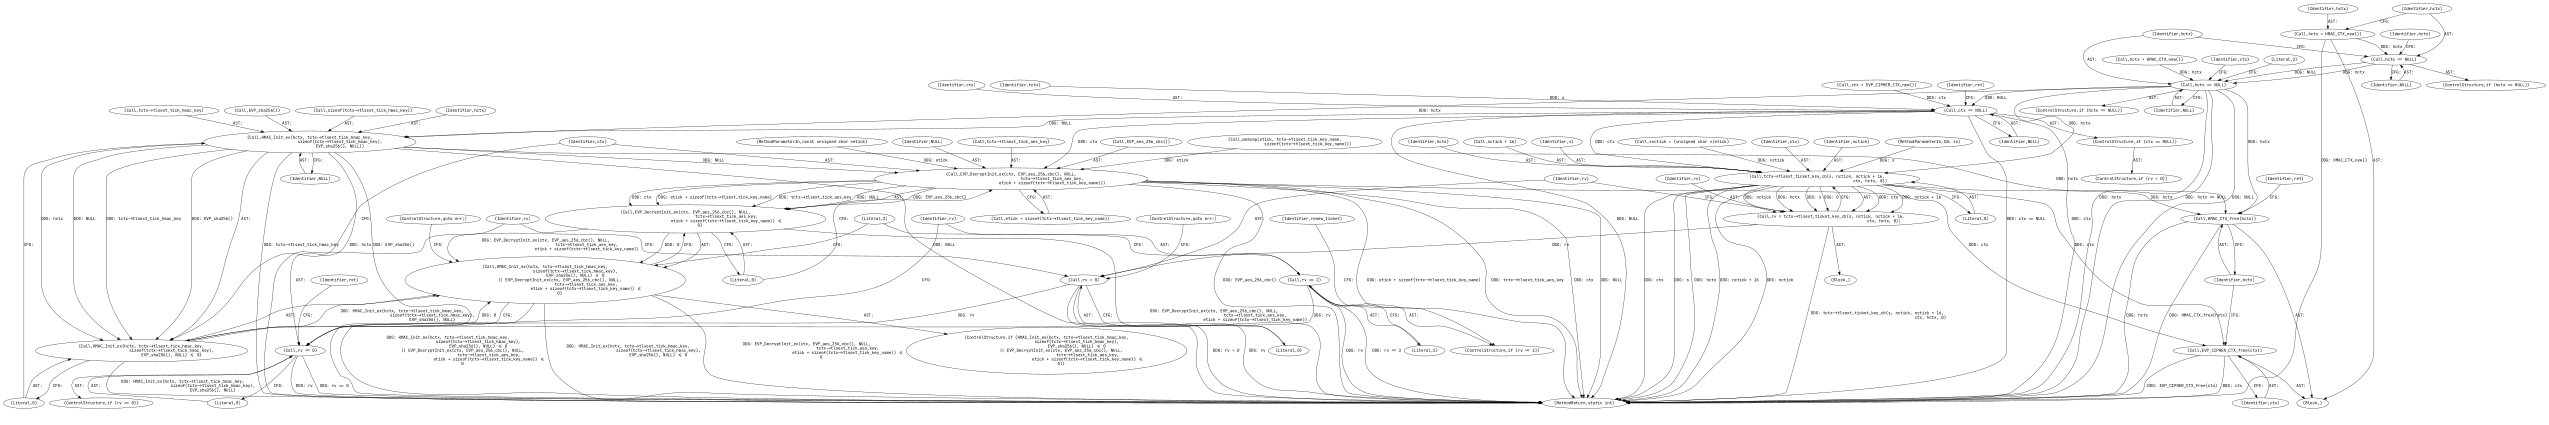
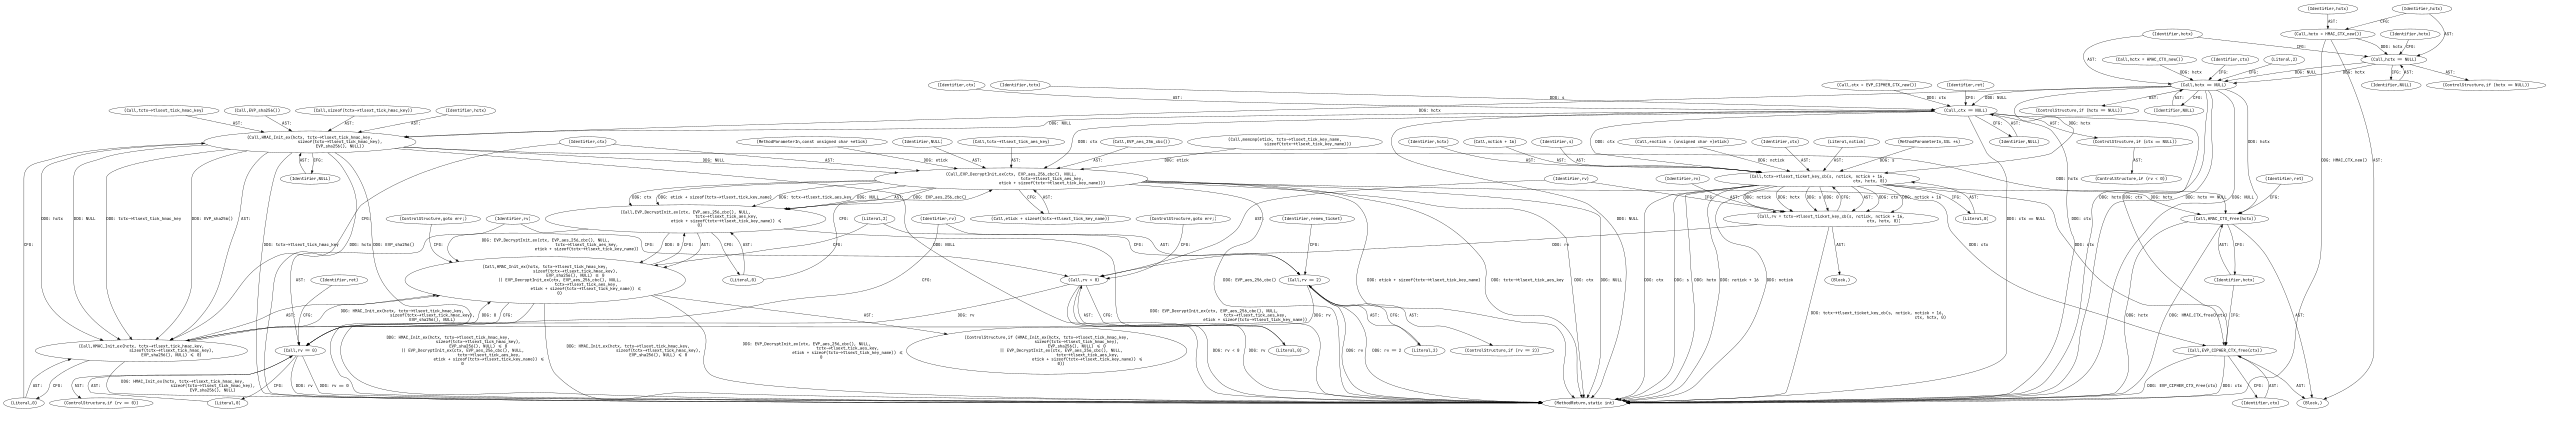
(1847, 142) -> (1847, 142)
none -> (2187, 185)
(1343, 303) -> (1308, 248)
